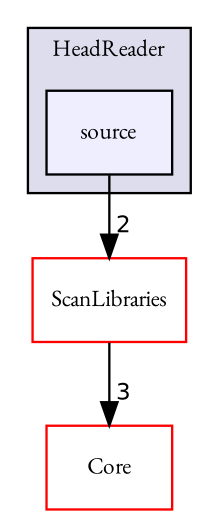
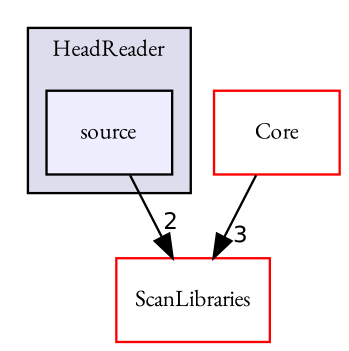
(109, 372) -> (240, 206)
